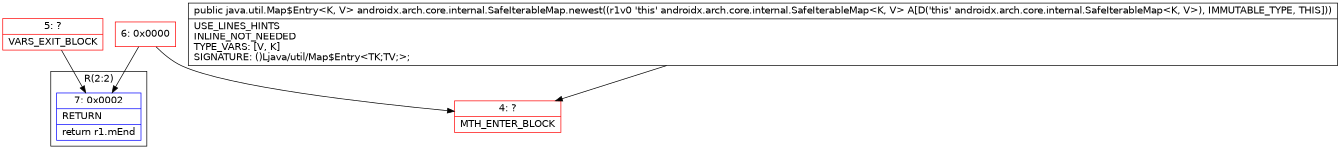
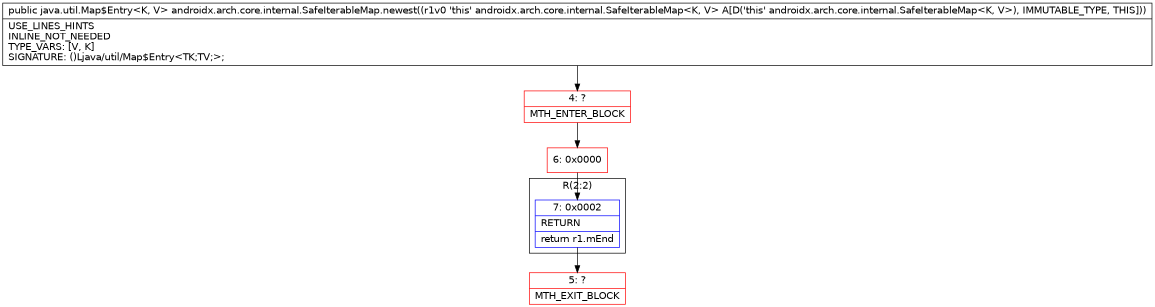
(53, 42) -> (577, 296)
(71, 67) -> (577, 257)
(297, 93) -> (577, 132)
